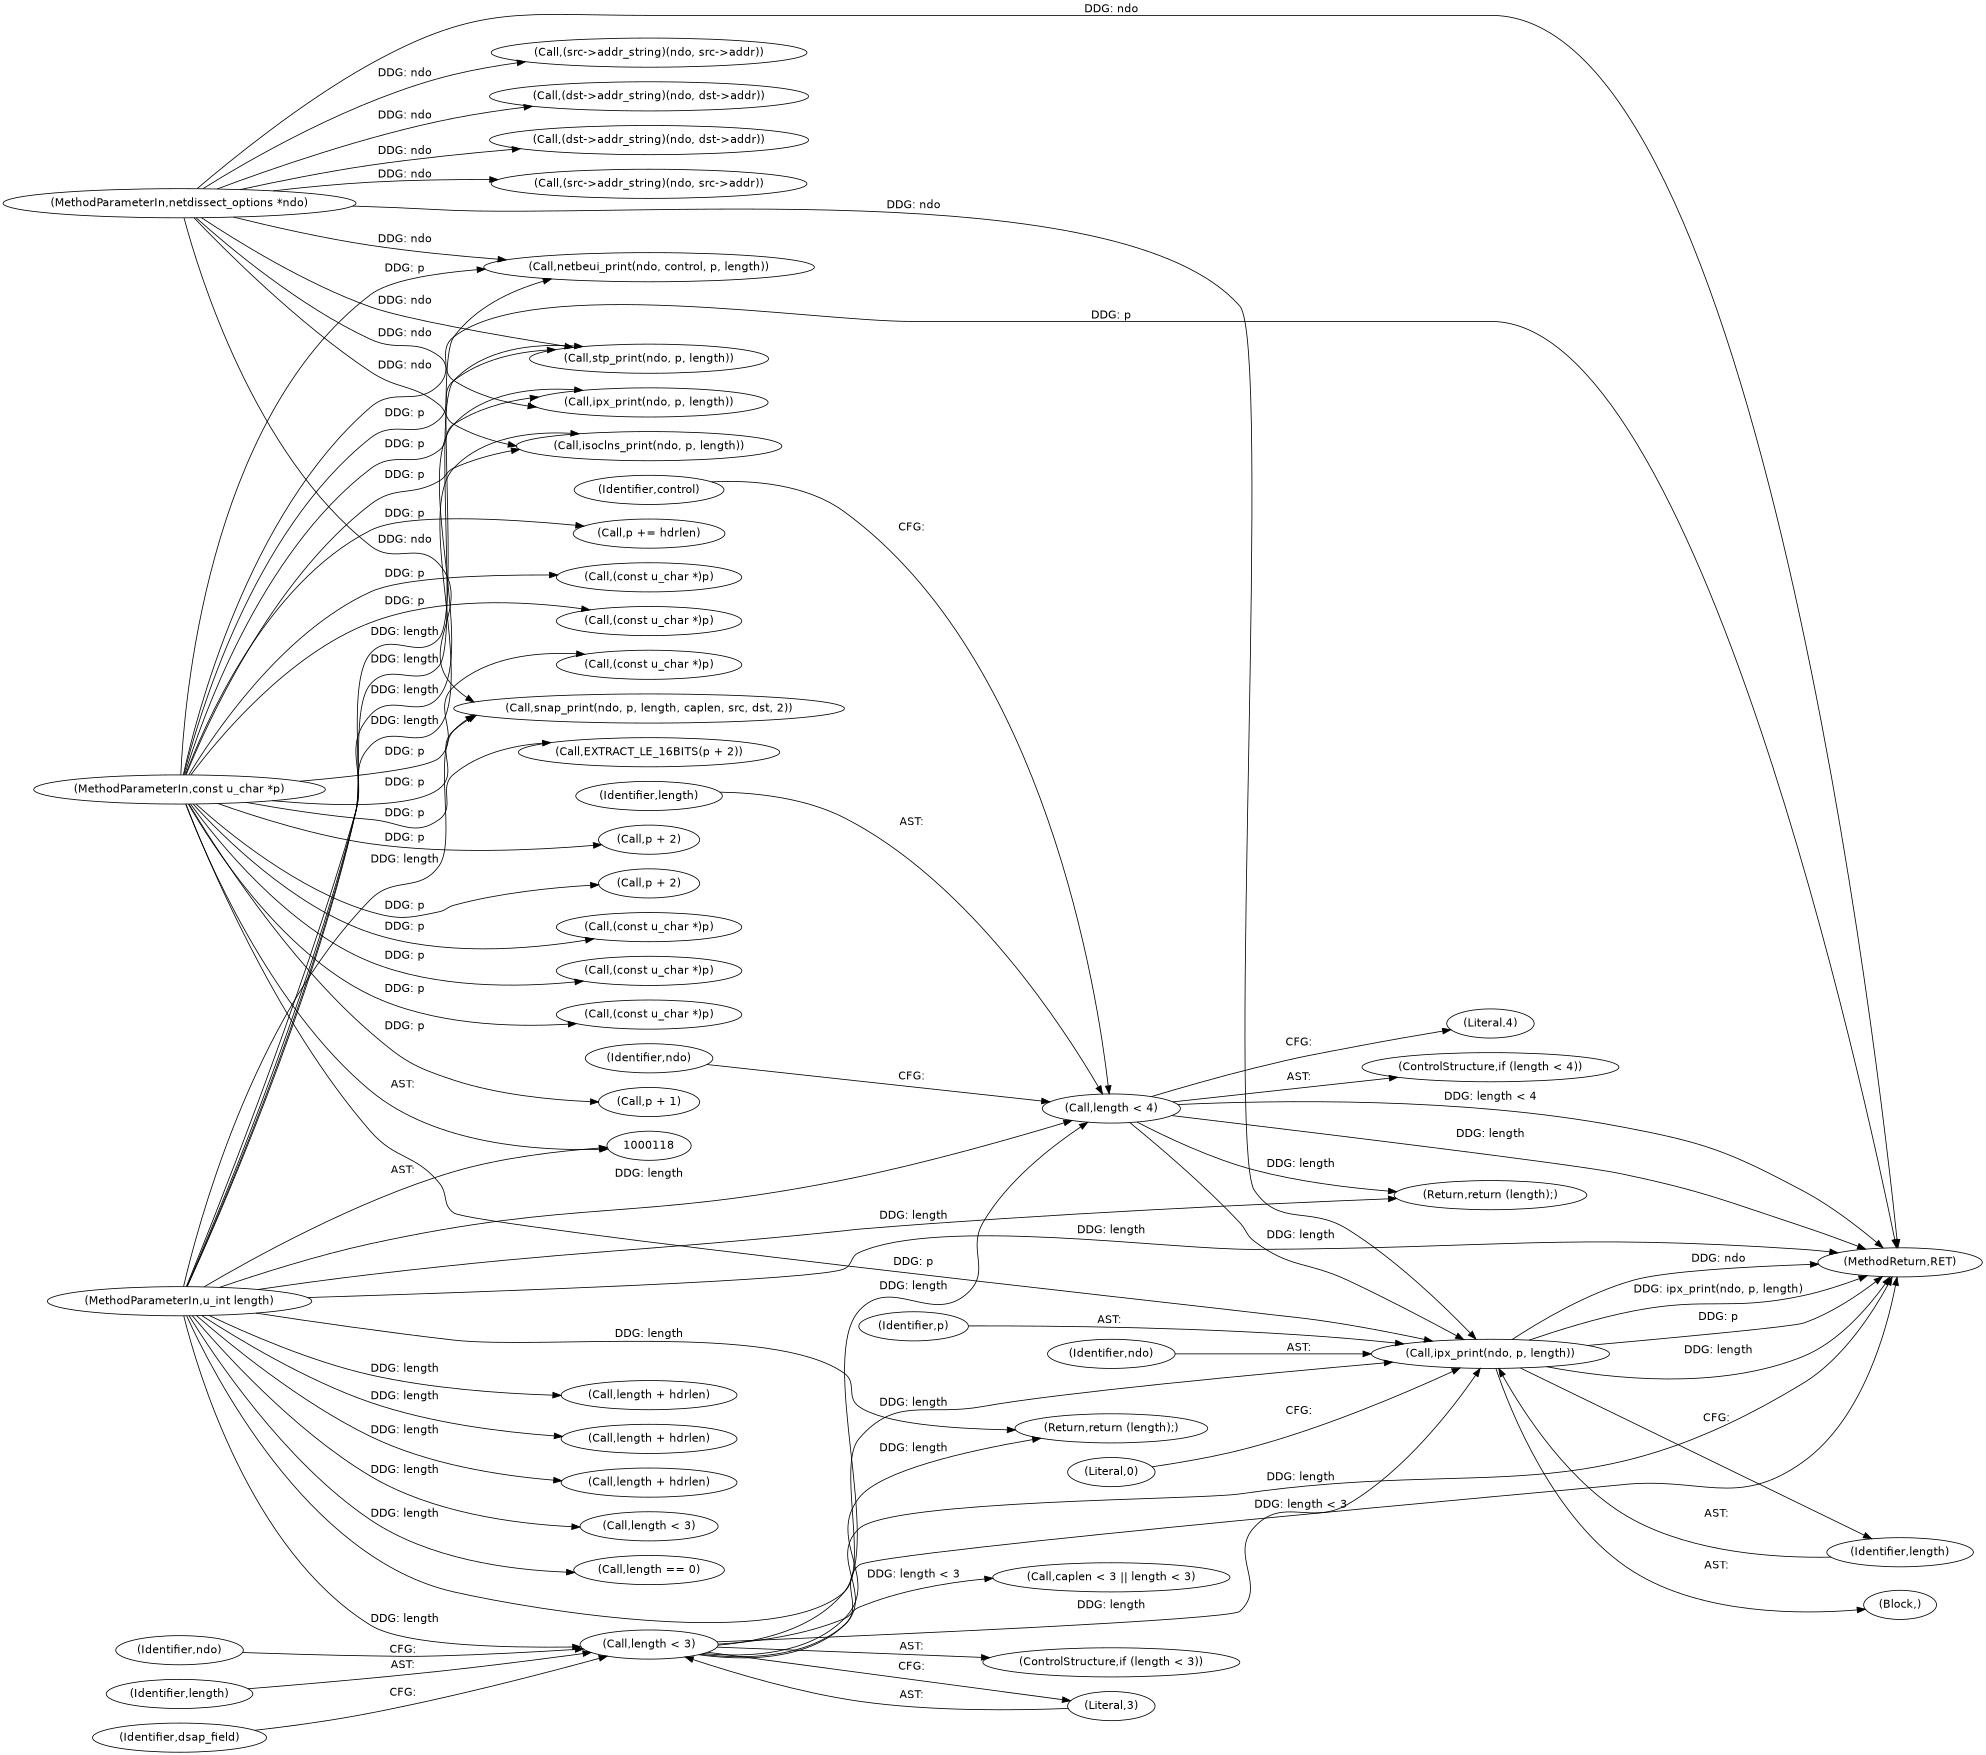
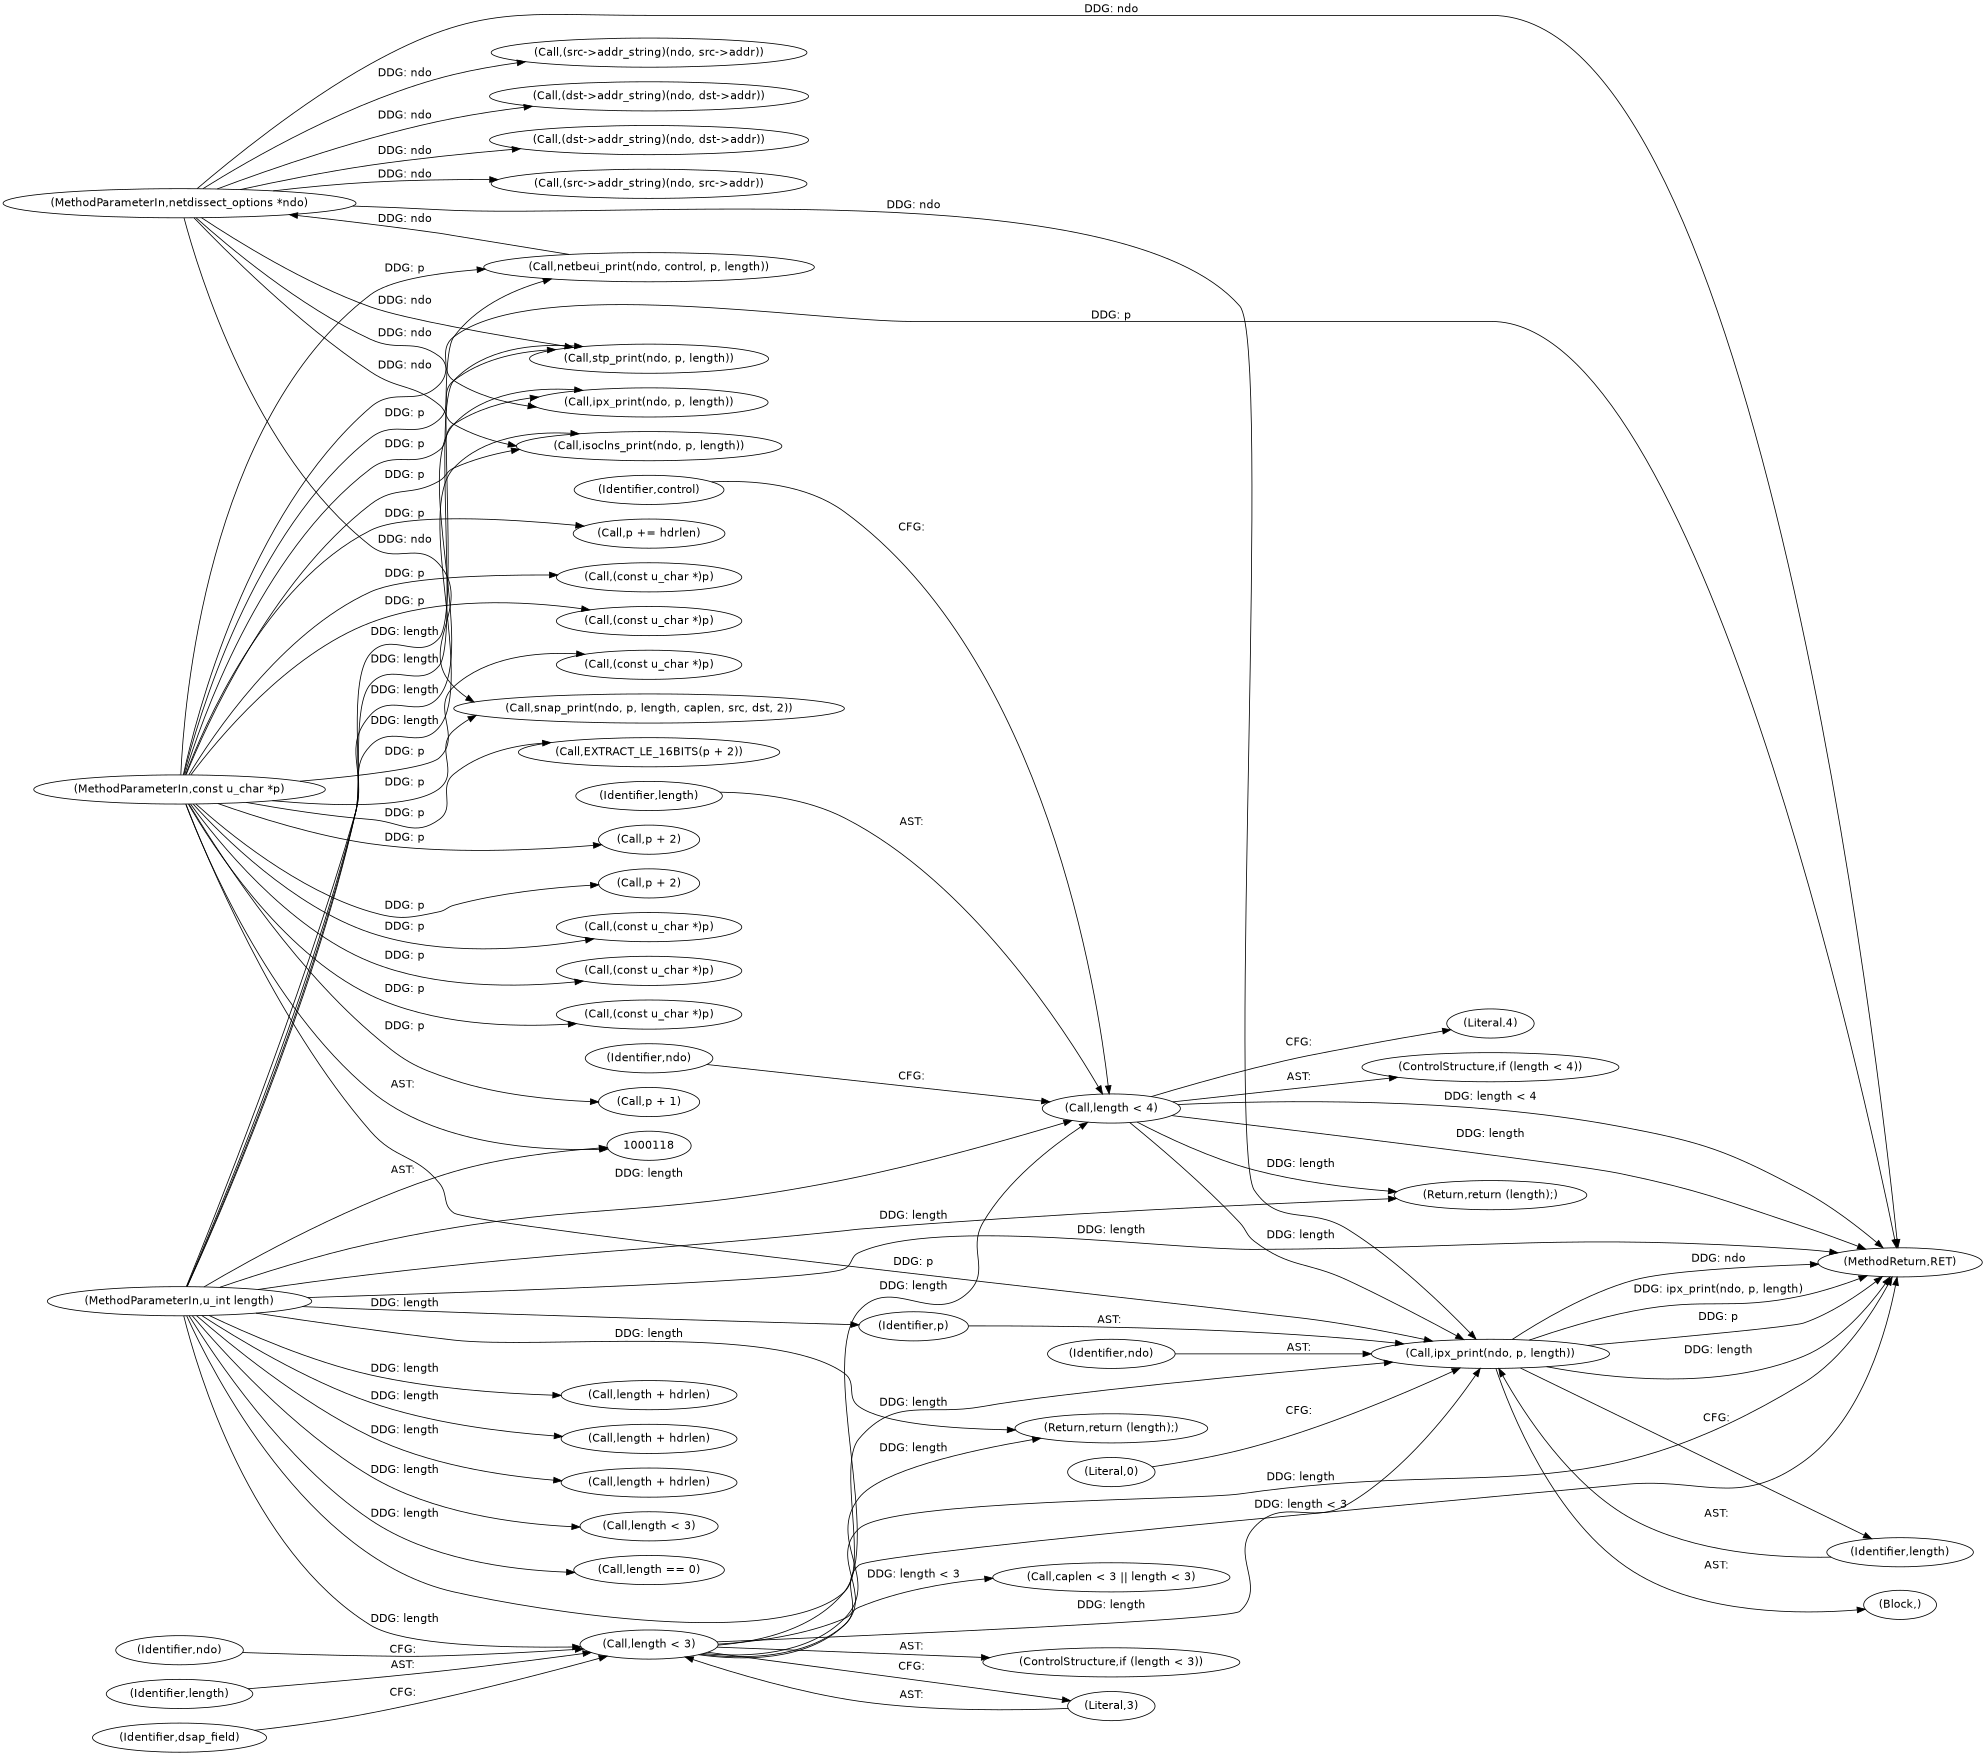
(365, 244) -> (434, 232)
(327, 951) -> (576, 1316)
